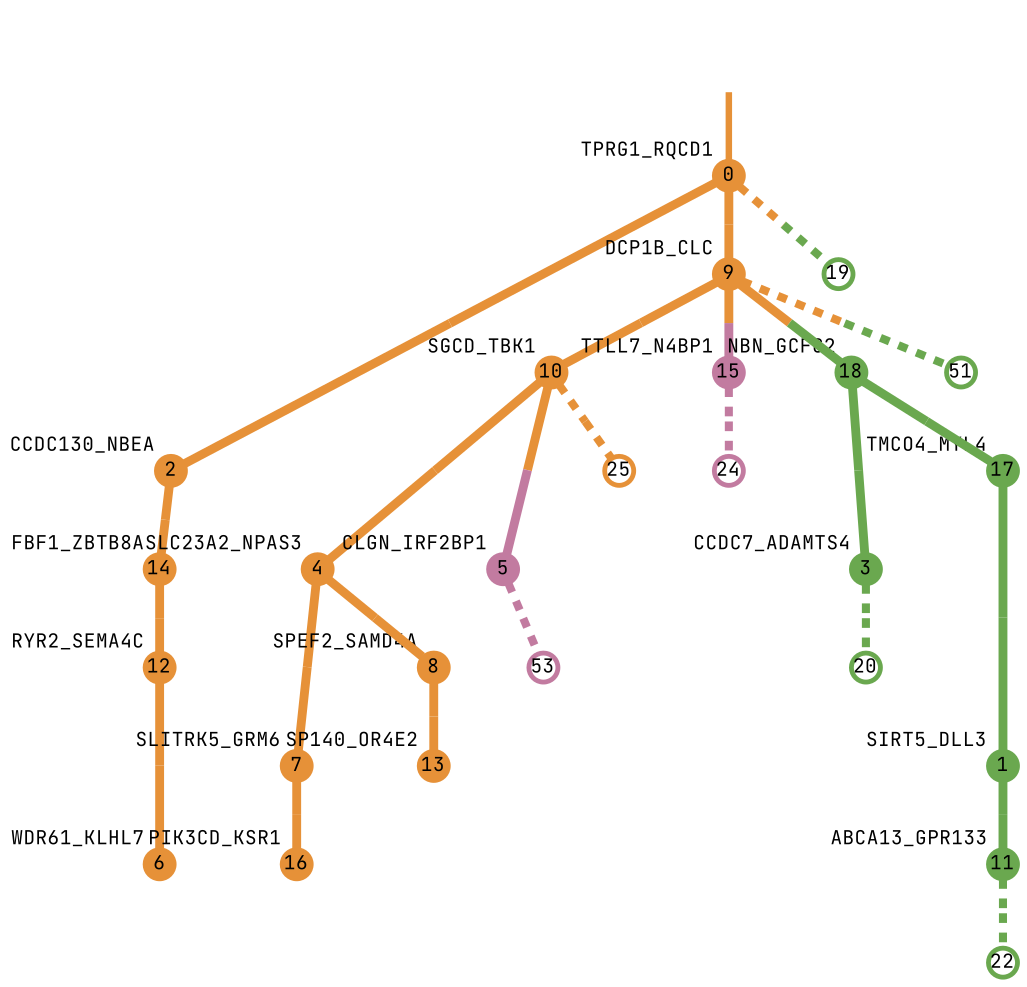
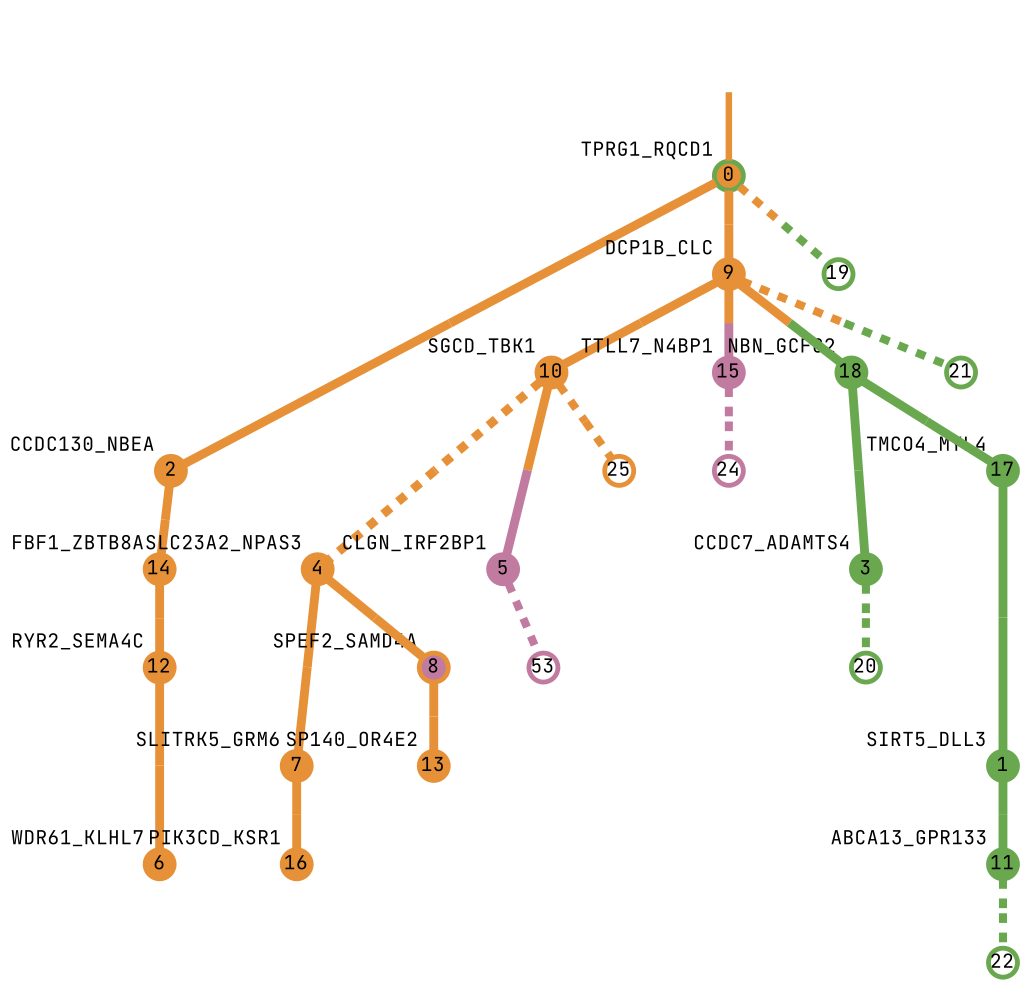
(729, 176) -> (729, 176)
(961, 372) -> (961, 372)
(435, 471) -> (435, 471)
(434, 668) -> (434, 668)
